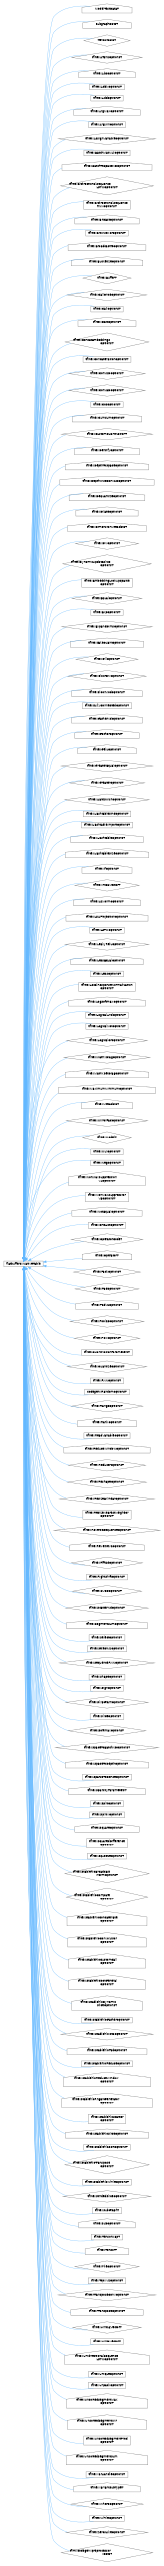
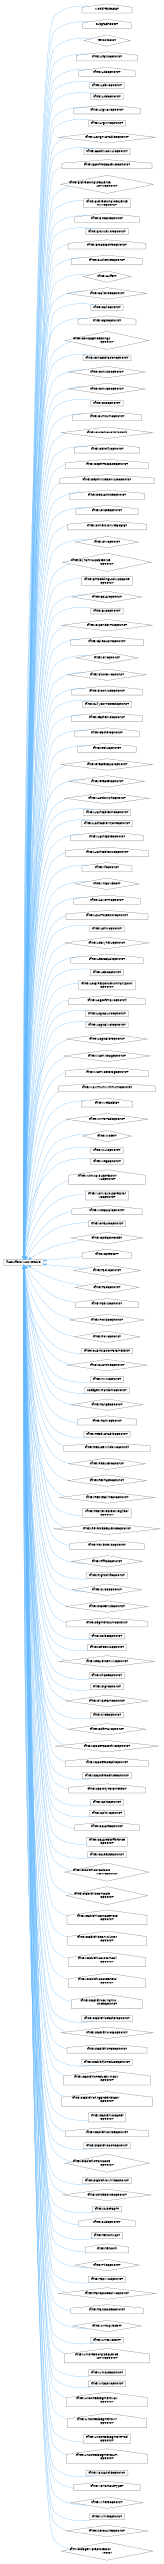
(107, 57) -> (107, 57)
